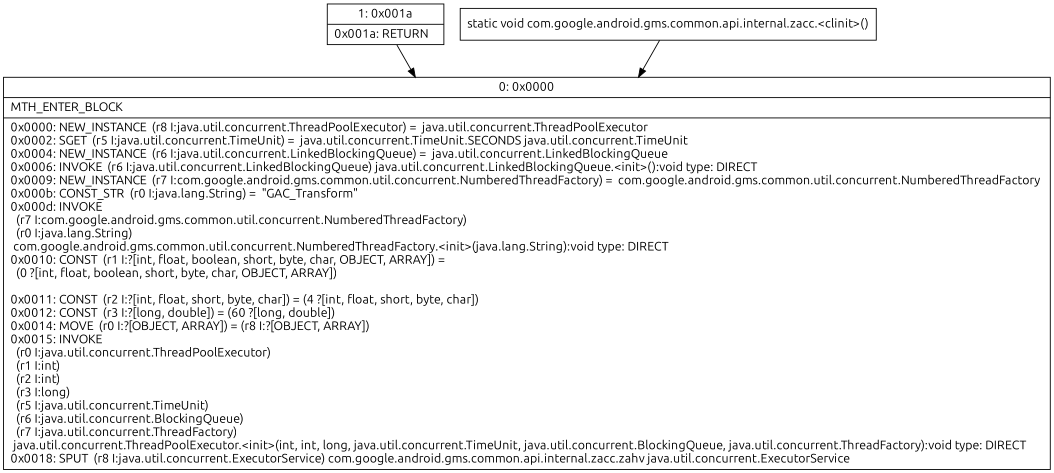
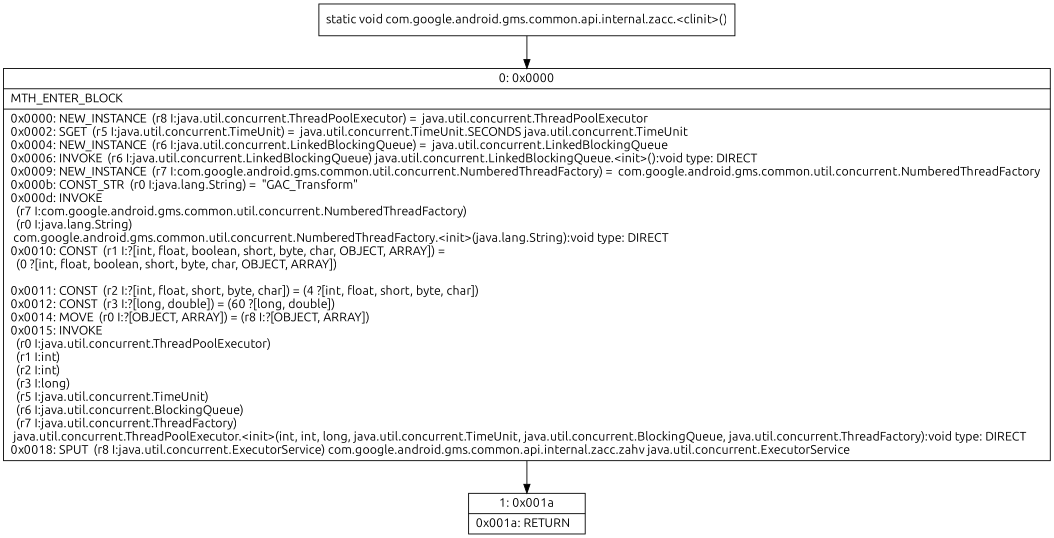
(404, 57) -> (527, 473)
